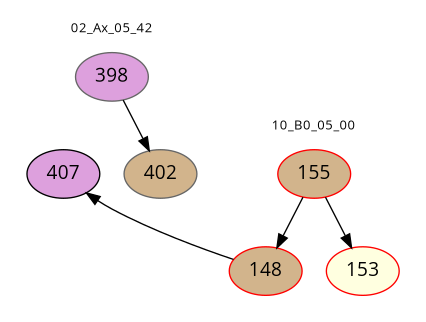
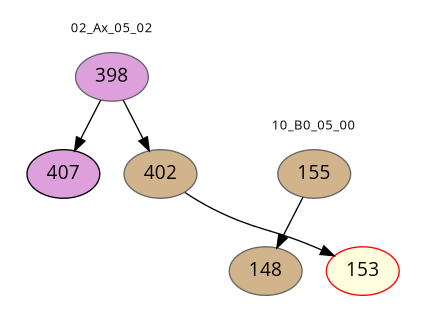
(112, 29) -> (112, 29)
(314, 174) -> (314, 174)
(335, 216) -> (252, 225)
(164, 233) -> (91, 119)
(266, 271) -> (266, 271)
